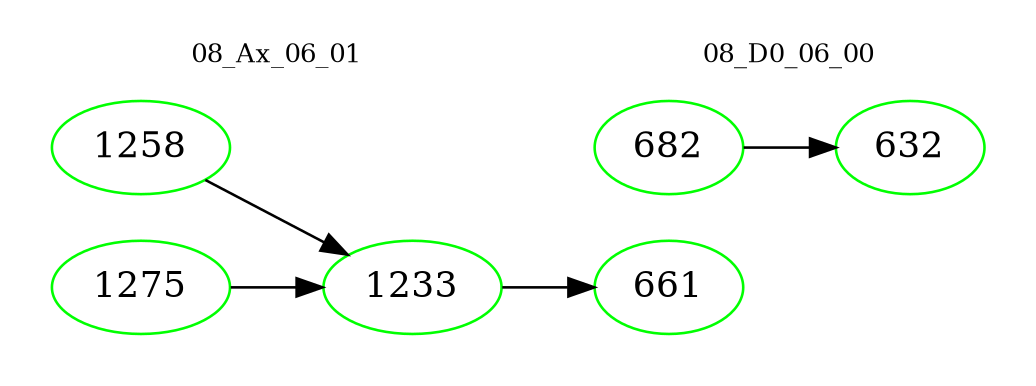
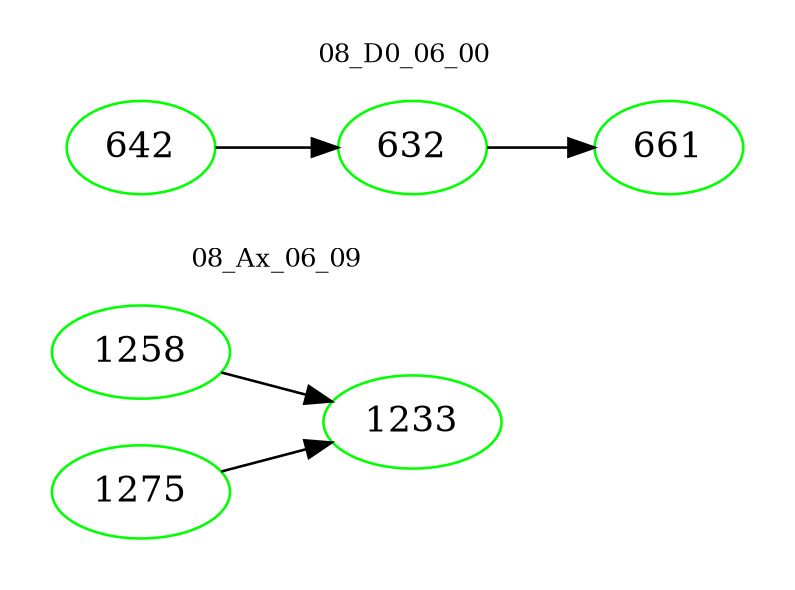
(277, 56) -> (277, 260)
(669, 148) -> (141, 148)
(538, 287) -> (528, 148)
